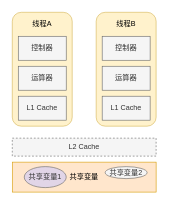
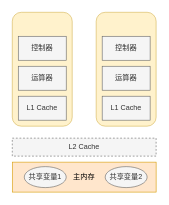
(42, 24) -> none
(126, 24) -> none
(126, 173) -> (126, 177)
(45, 177) -> (45, 177)
(84, 177) -> (84, 177)
